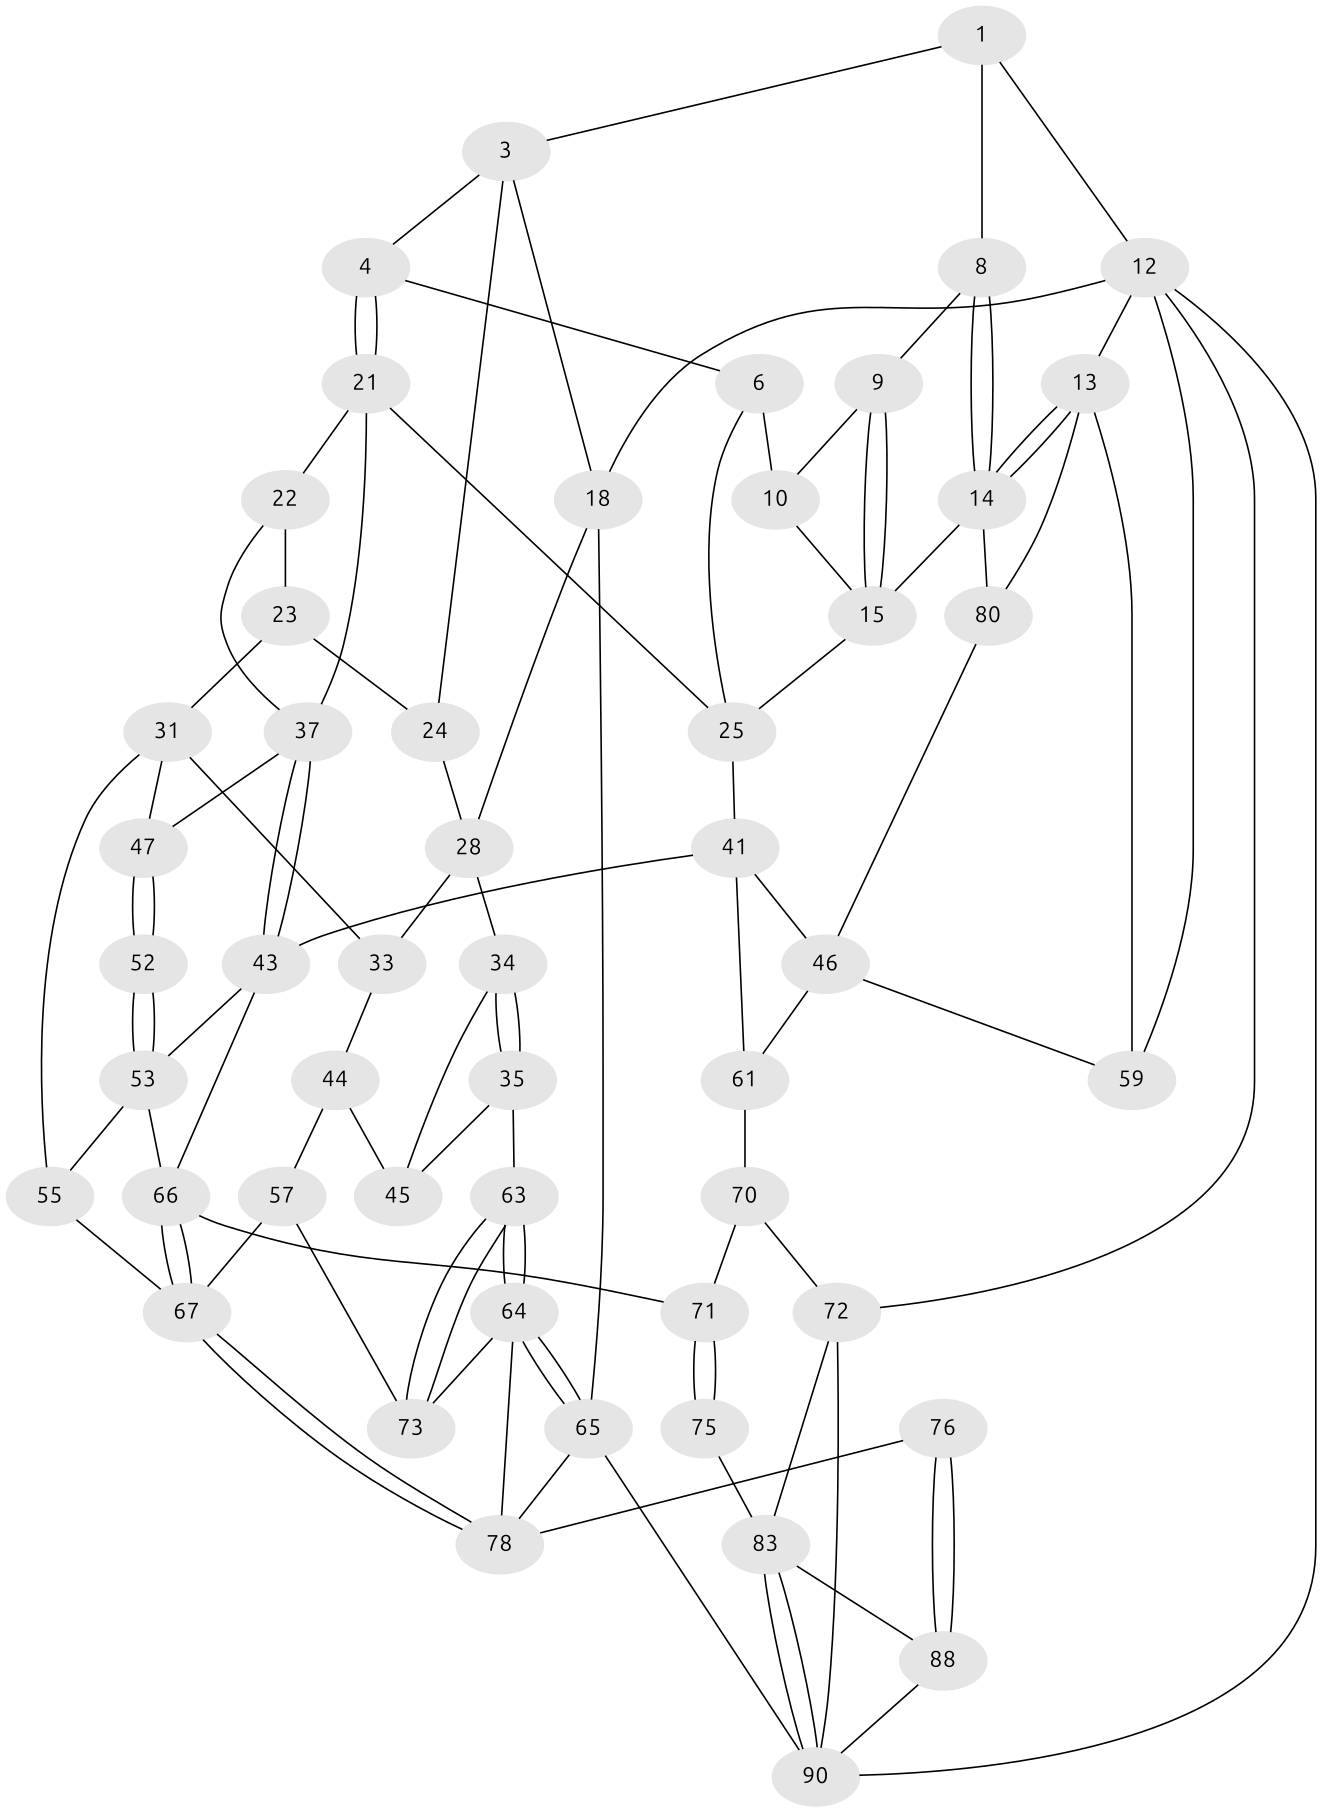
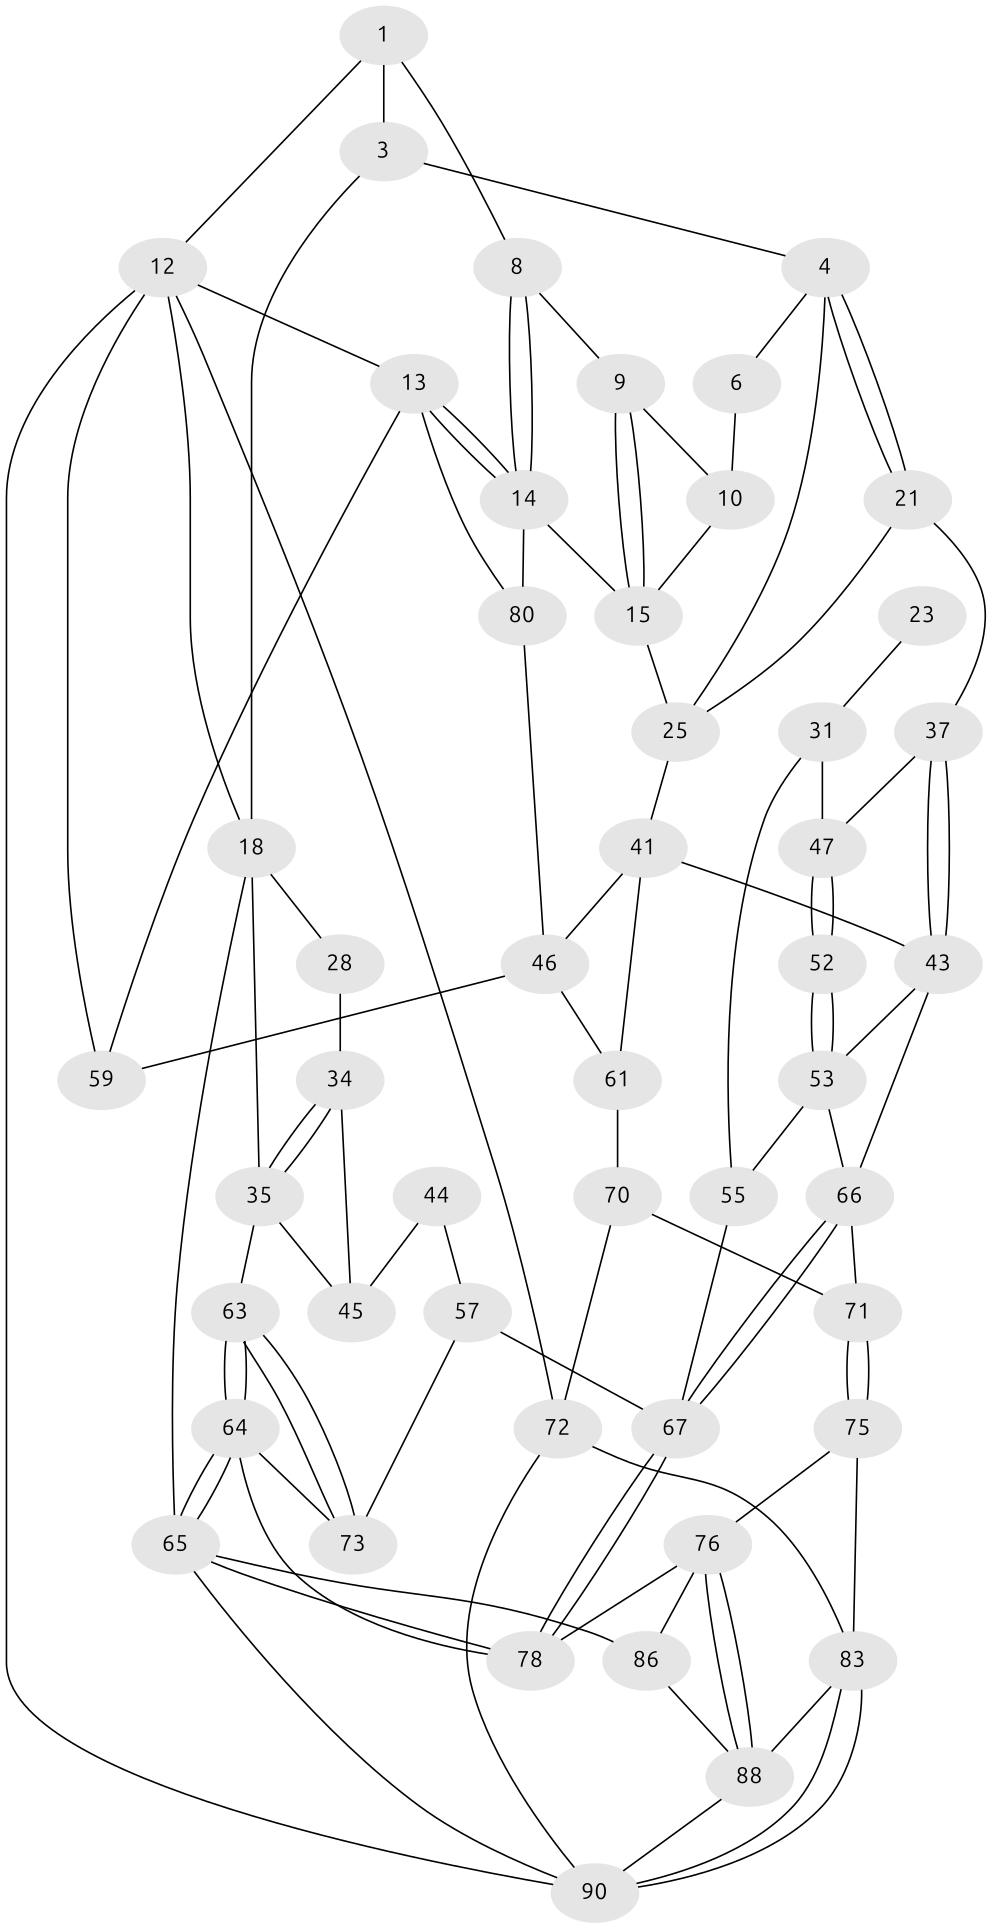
(285, 500) -> none
(709, 555) -> (793, 512)
(435, 732) -> none
(382, 964) -> none
none -> (256, 1022)
none -> (783, 1487)
none -> (647, 1661)
